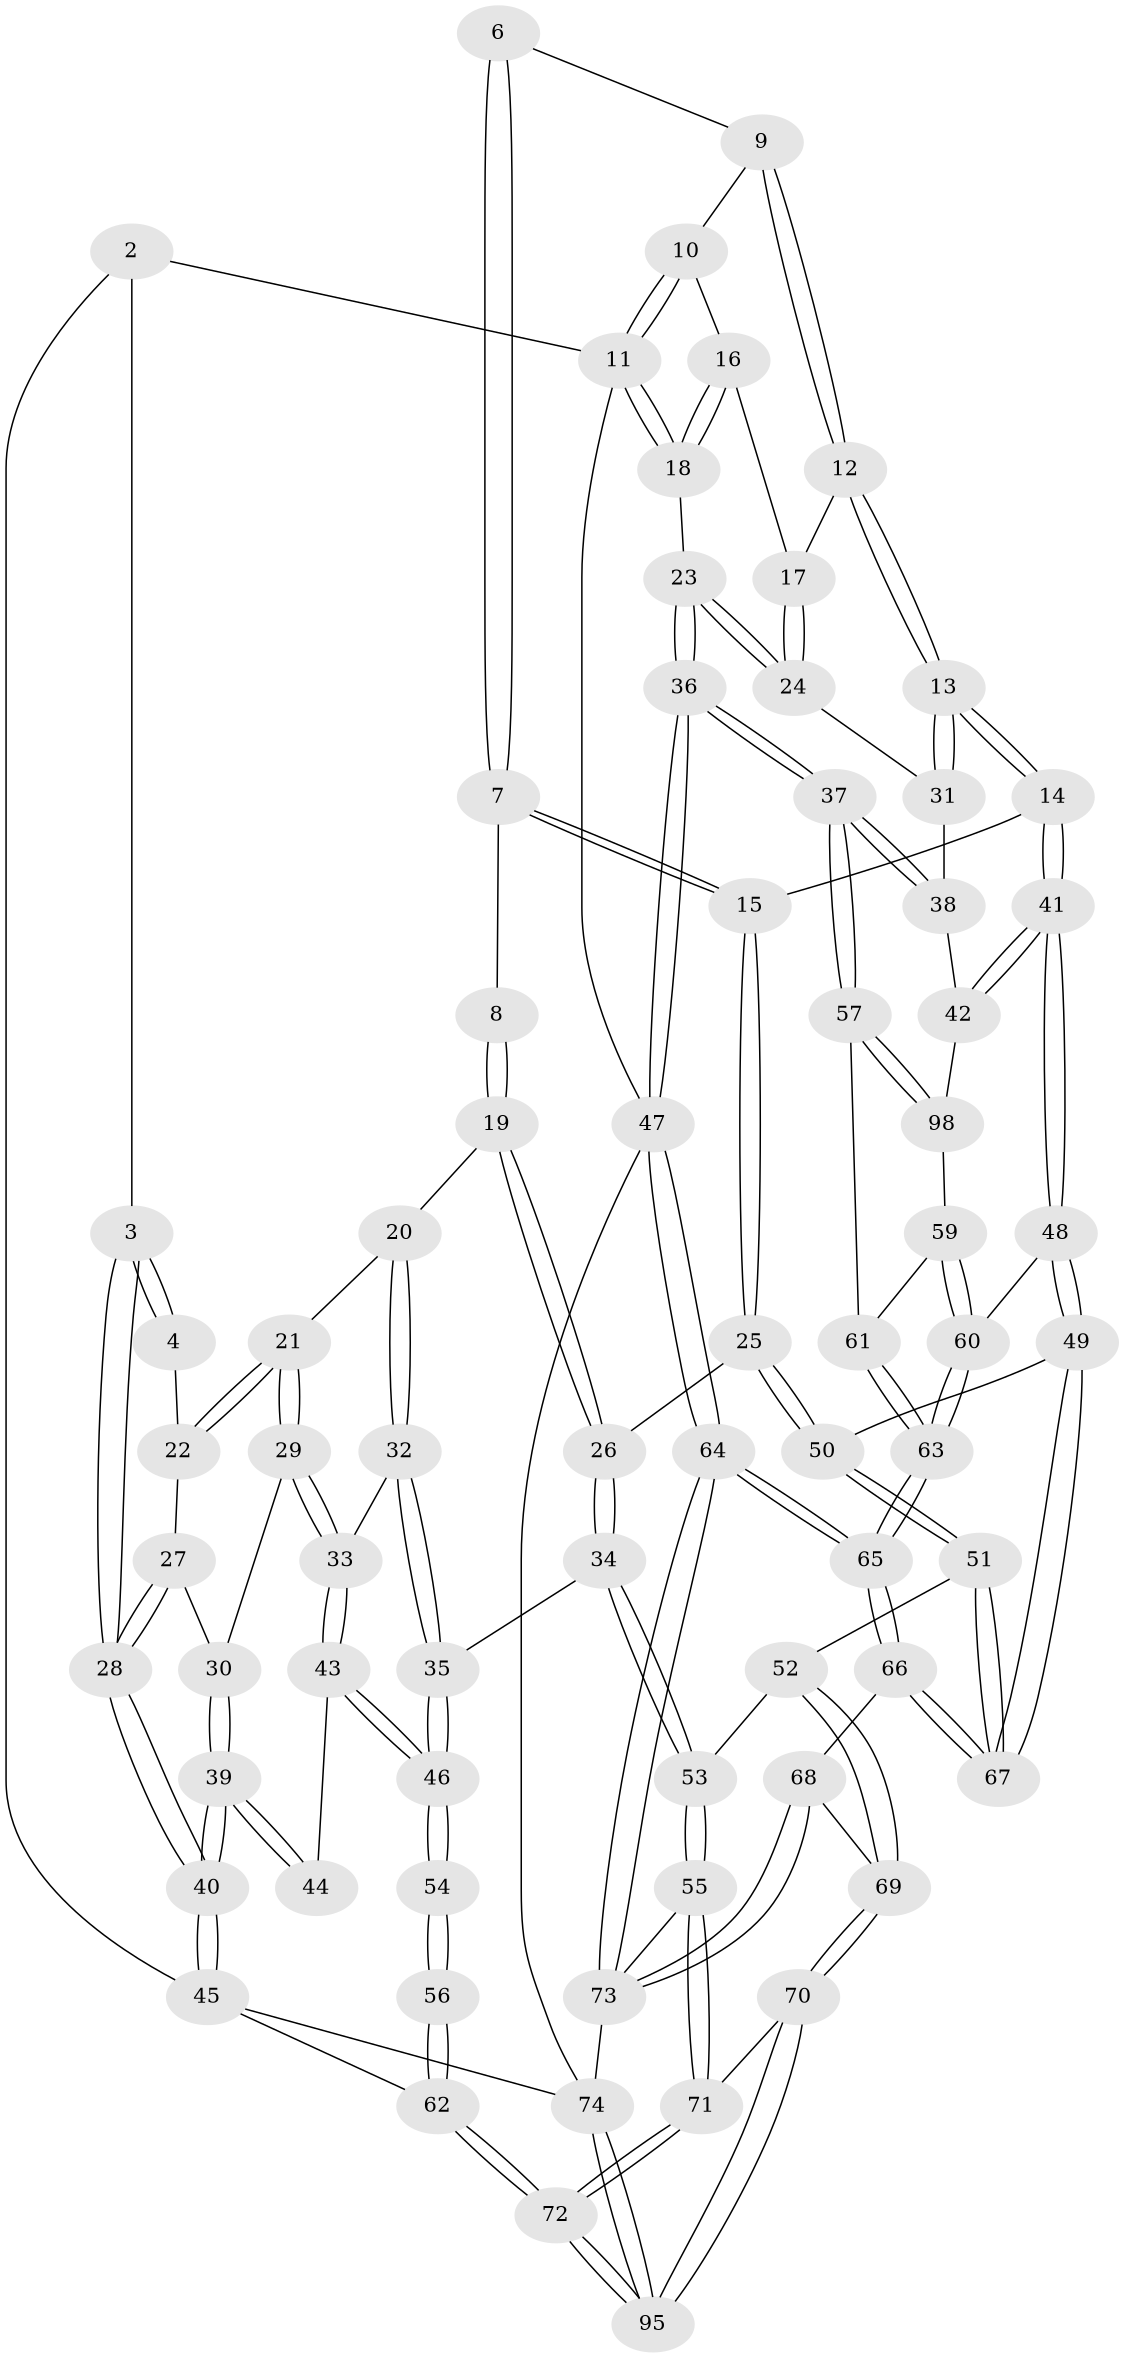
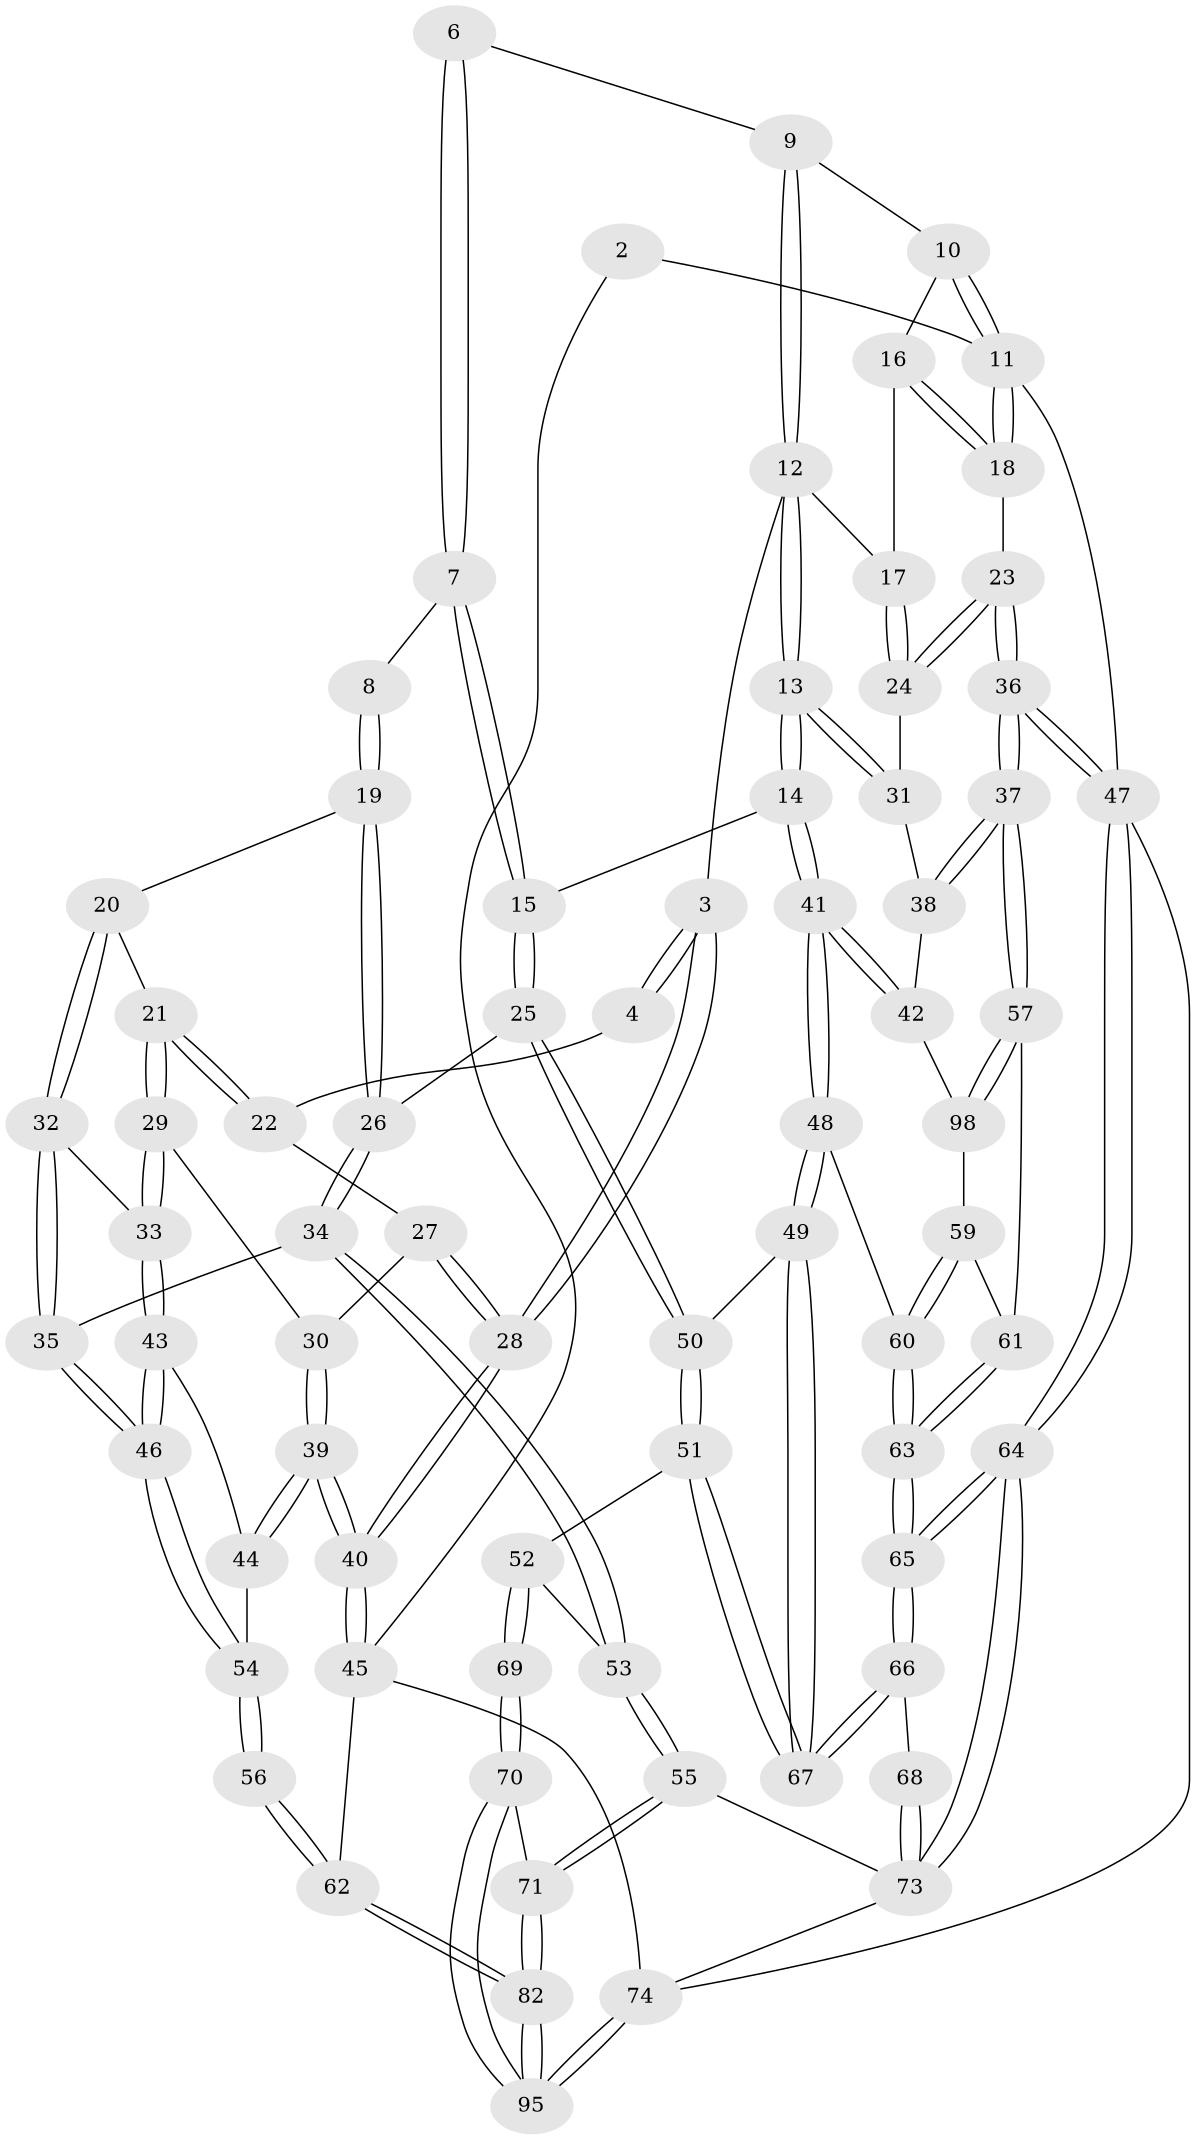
(132, 742) -> (732, 685)
none -> (247, 1615)
(847, 1834) -> none
(556, 2215) -> (532, 1997)
